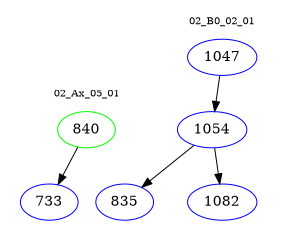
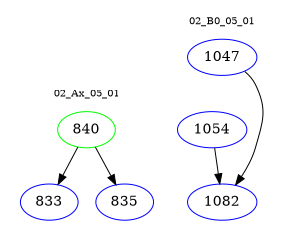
(222, 22) -> (222, 22)
(218, 89) -> (262, 123)
(176, 160) -> (103, 161)
(49, 202) -> (49, 202)
